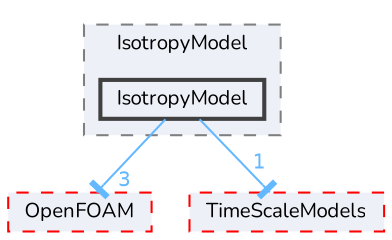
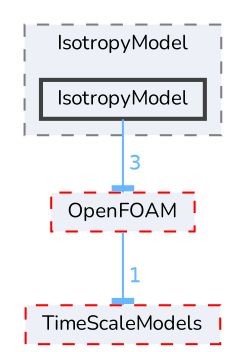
(231, 152) -> (123, 263)
